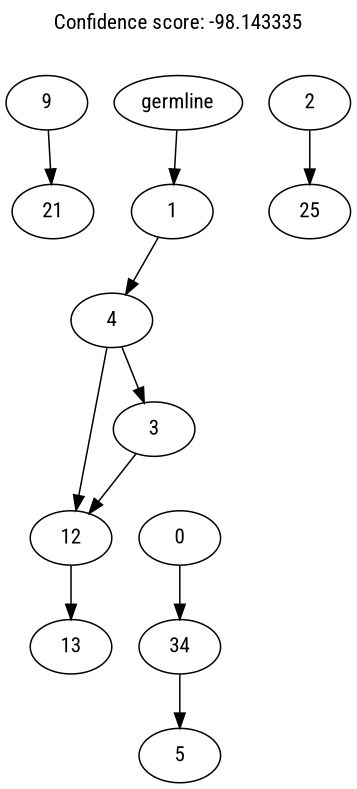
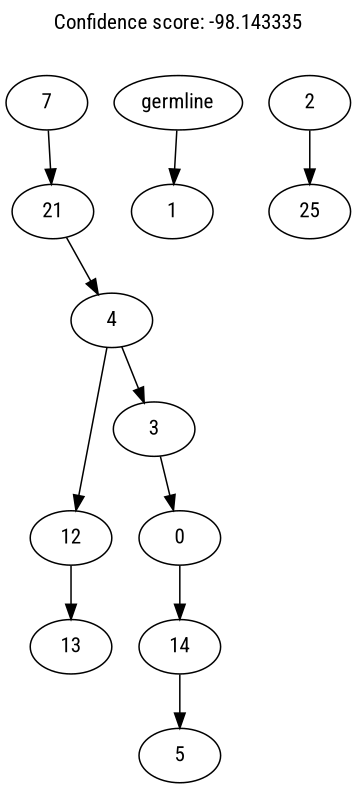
(47, 103) -> (47, 103)
(146, 259) -> (79, 259)
(117, 478) -> (165, 476)
(180, 647) -> (180, 647)
